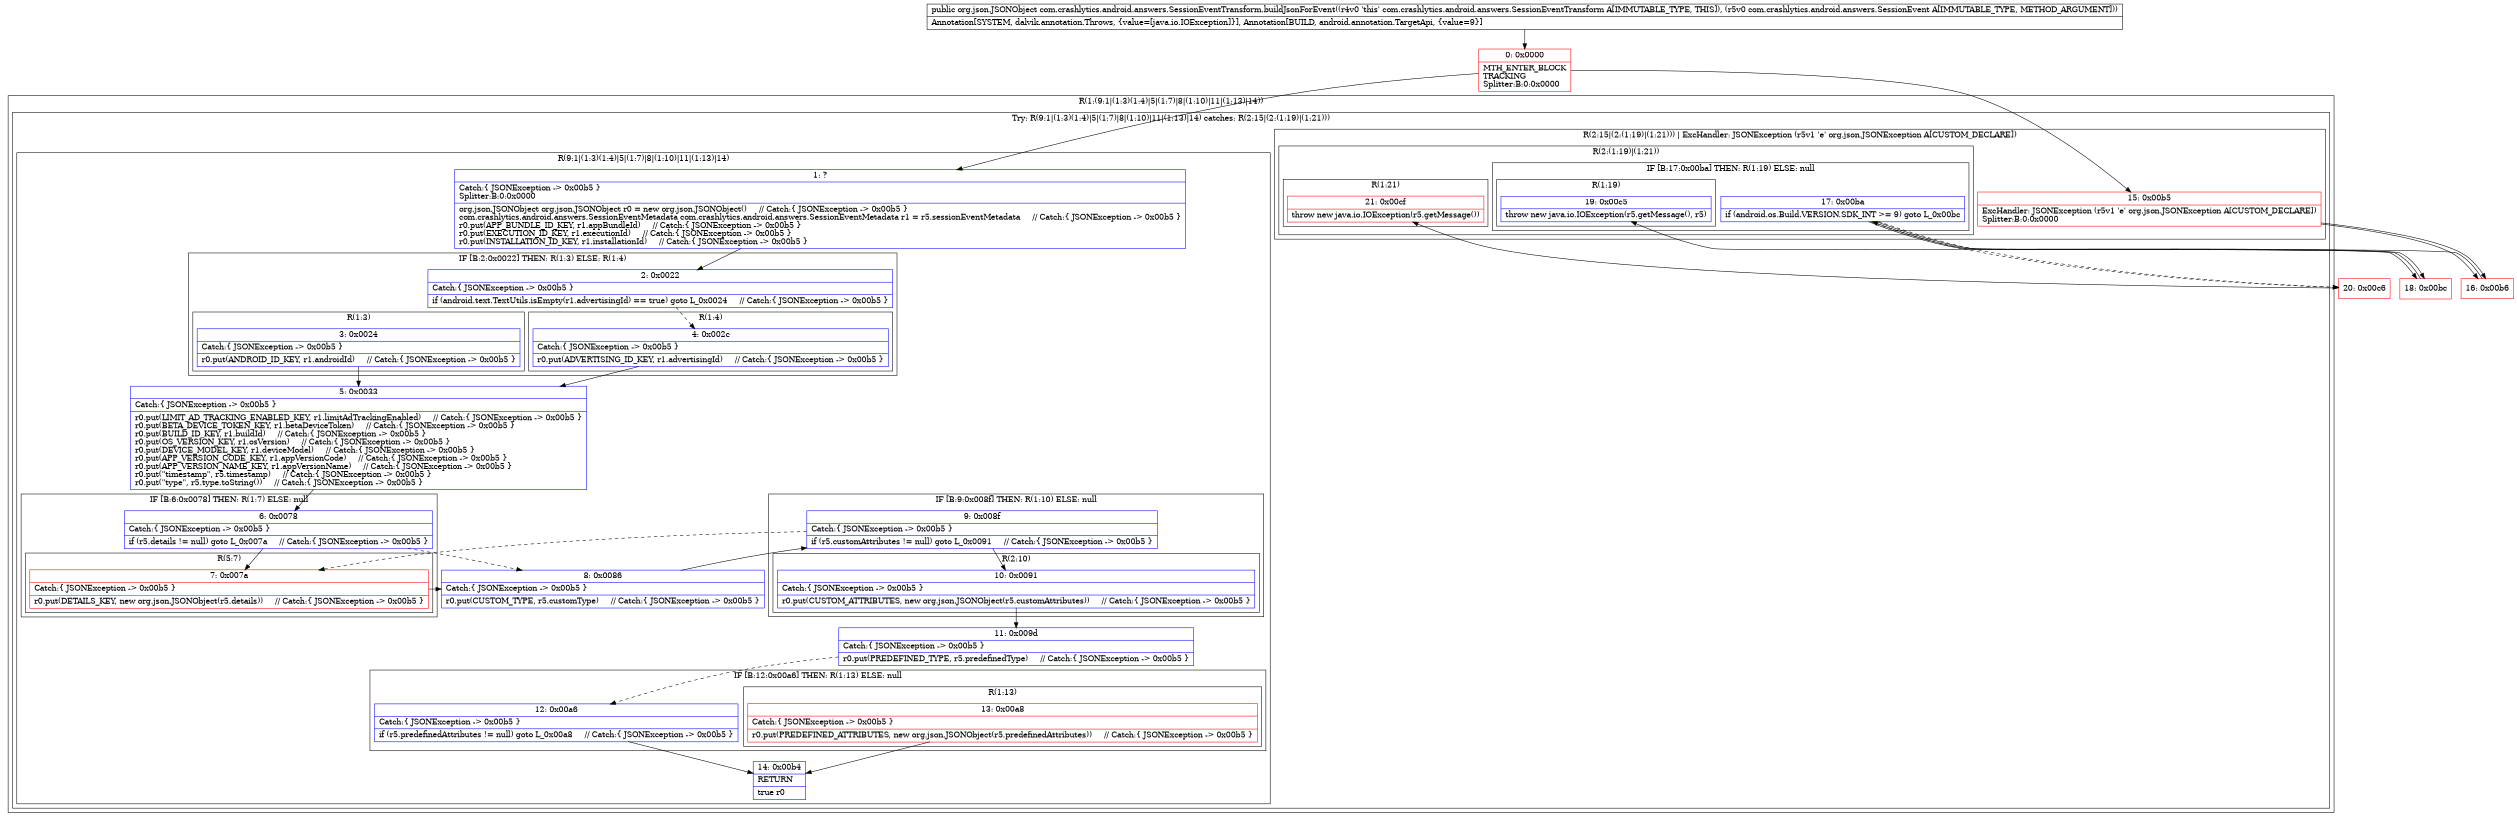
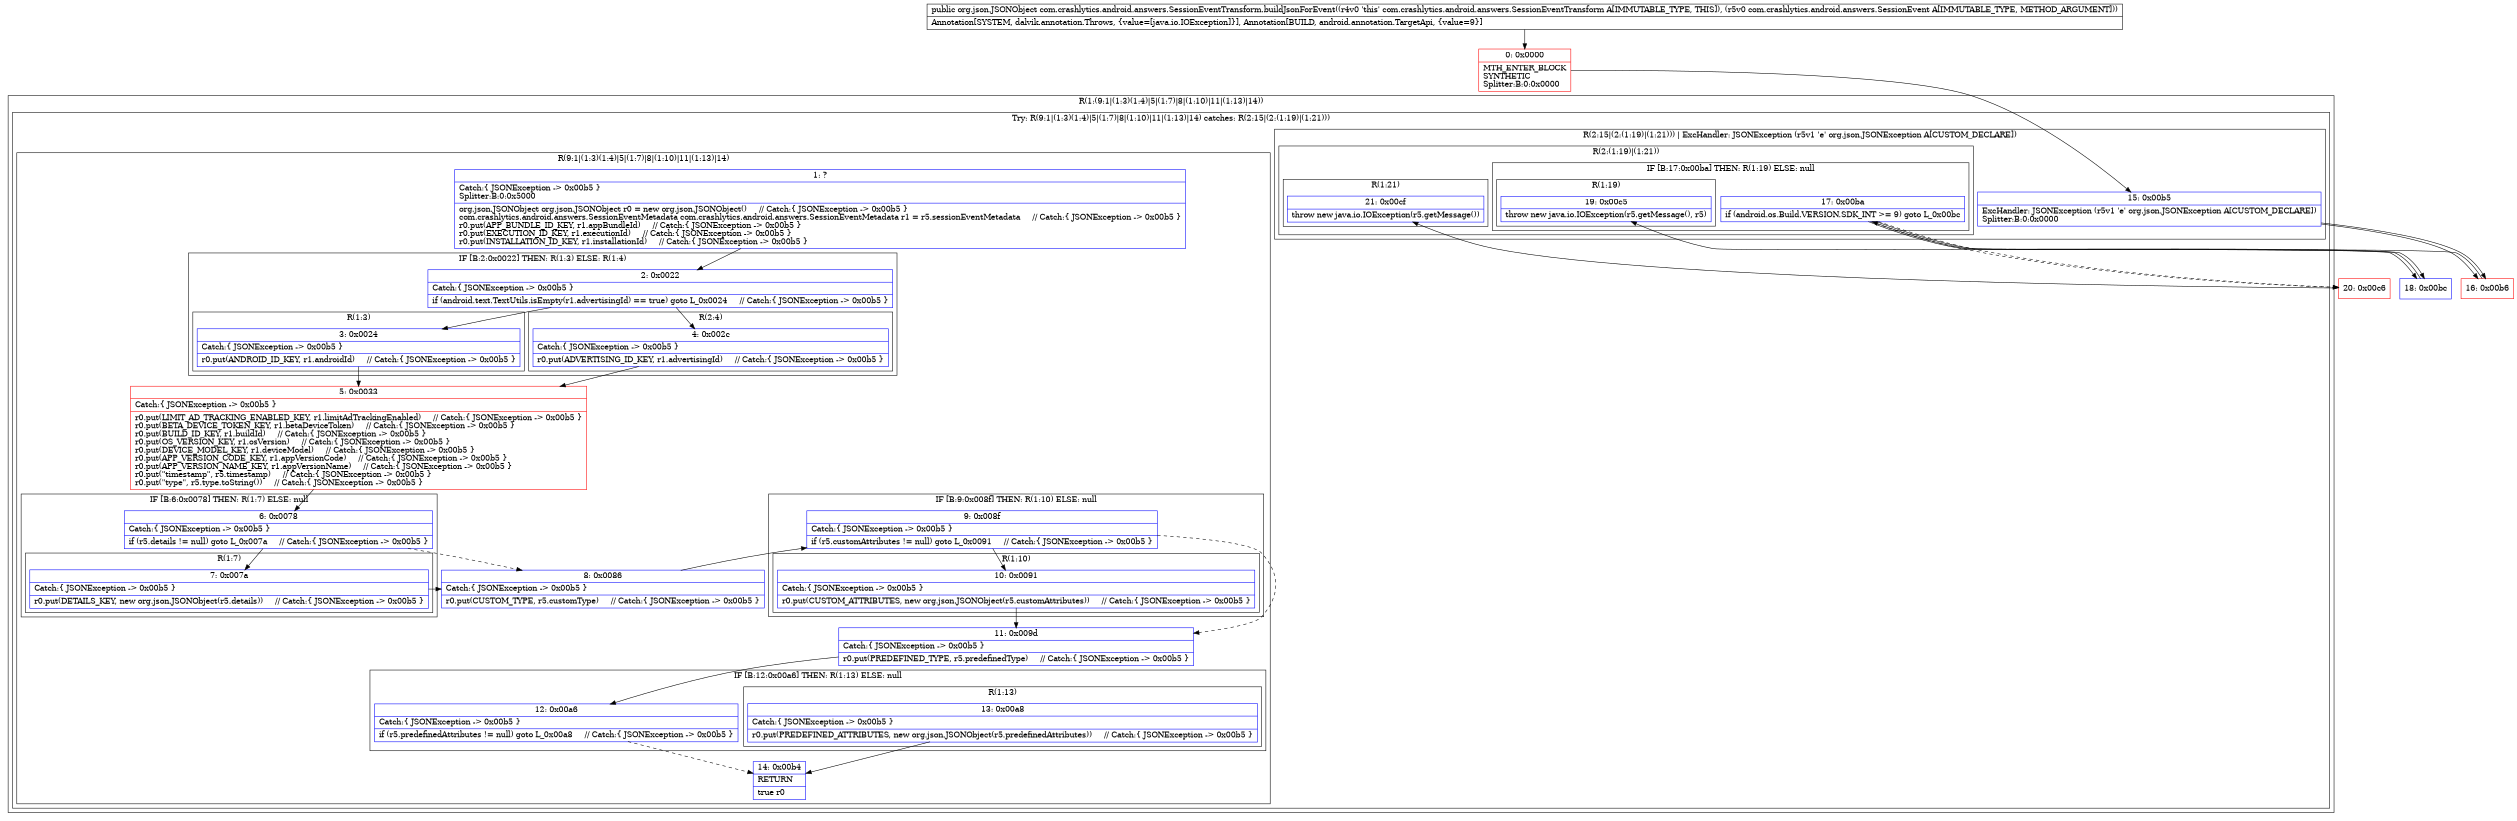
(1504, 76) -> (1507, 76)
(1218, 108) -> none
(498, 196) -> (498, 196)
(1386, 209) -> (1386, 209)
(2149, 209) -> (2149, 209)
(2426, 289) -> (2426, 289)
(684, 316) -> (684, 316)
none -> (499, 317)
(711, 318) -> (711, 318)
(359, 438) -> (359, 438)
(565, 542) -> (1275, 576)
(229, 559) -> (229, 559)
(1016, 560) -> (1016, 560)
(229, 589) -> (229, 589)
(720, 674) -> (720, 674)
(1003, 723) -> (1003, 723)
(688, 757) -> (688, 757)
